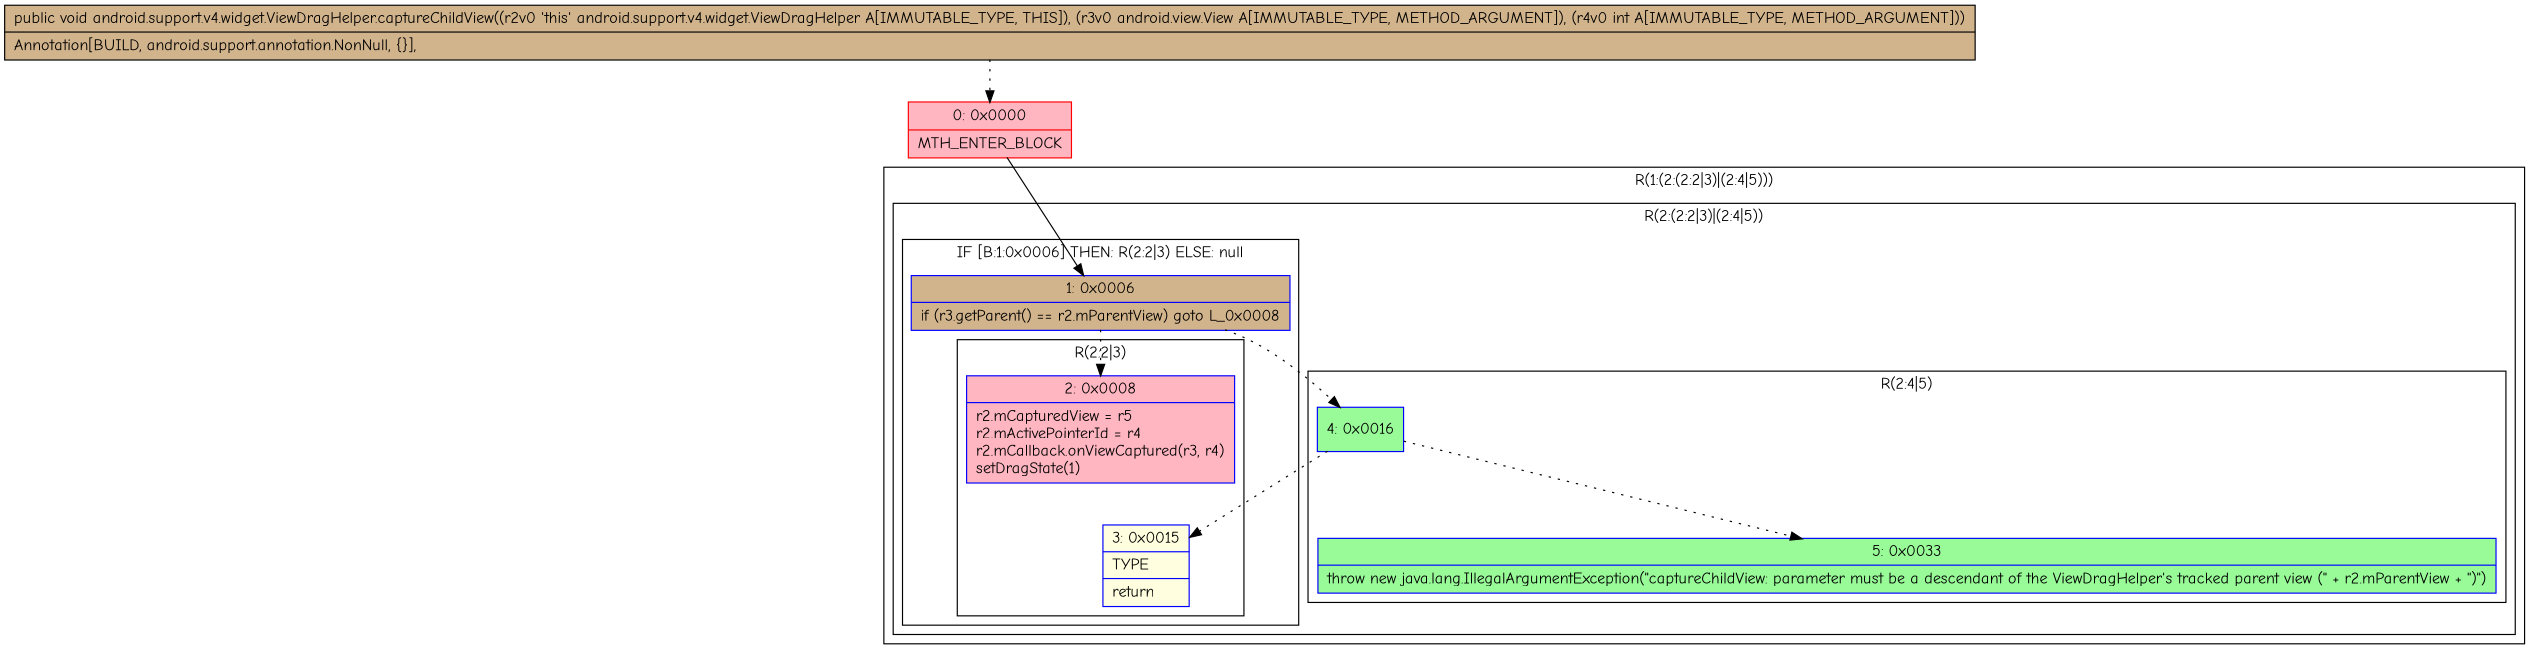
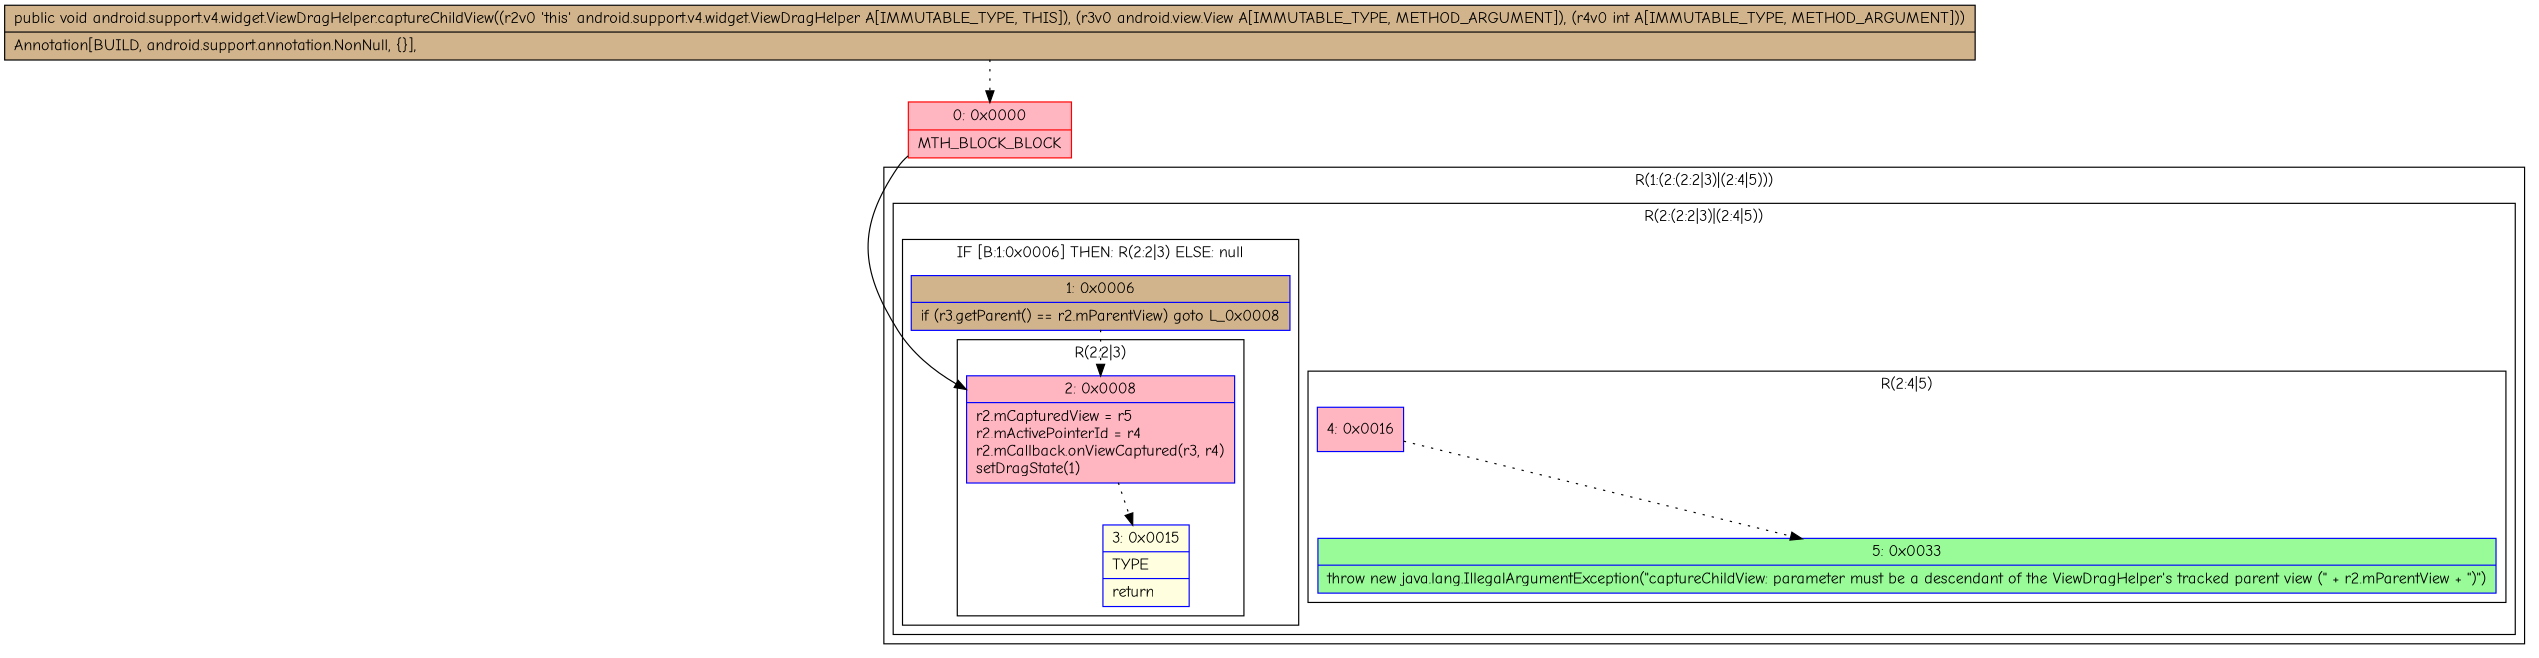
(990, 143) -> (990, 143)
(1042, 212) -> (874, 280)
(1282, 359) -> none
(1360, 429) -> (1360, 429)
(1263, 491) -> (1124, 498)
